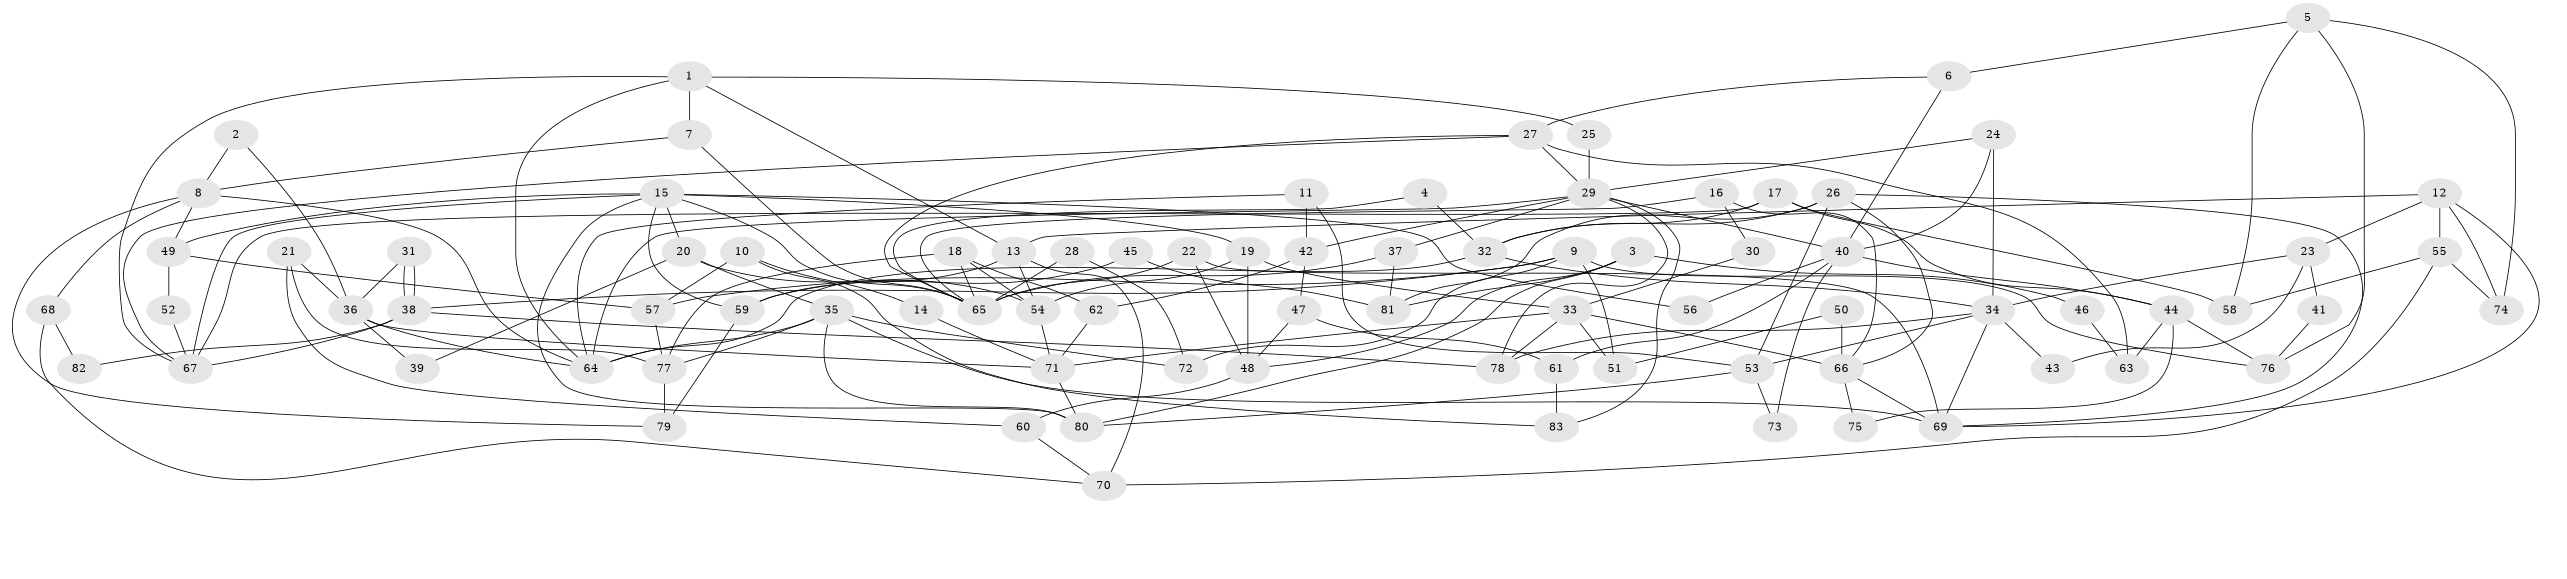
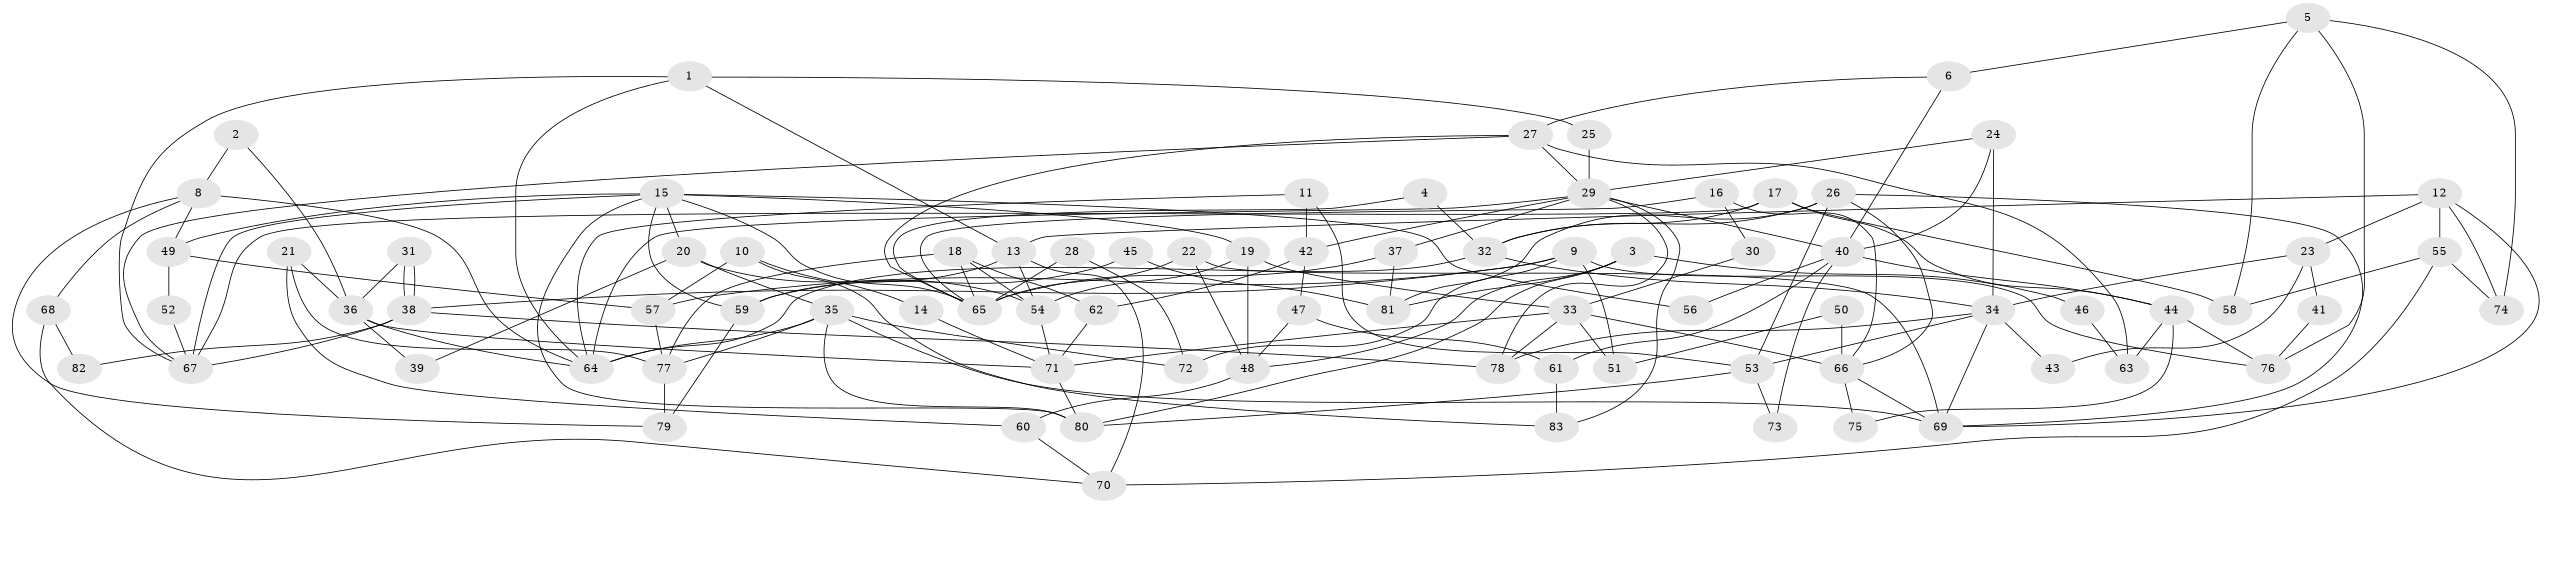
(690, 135) -> none
